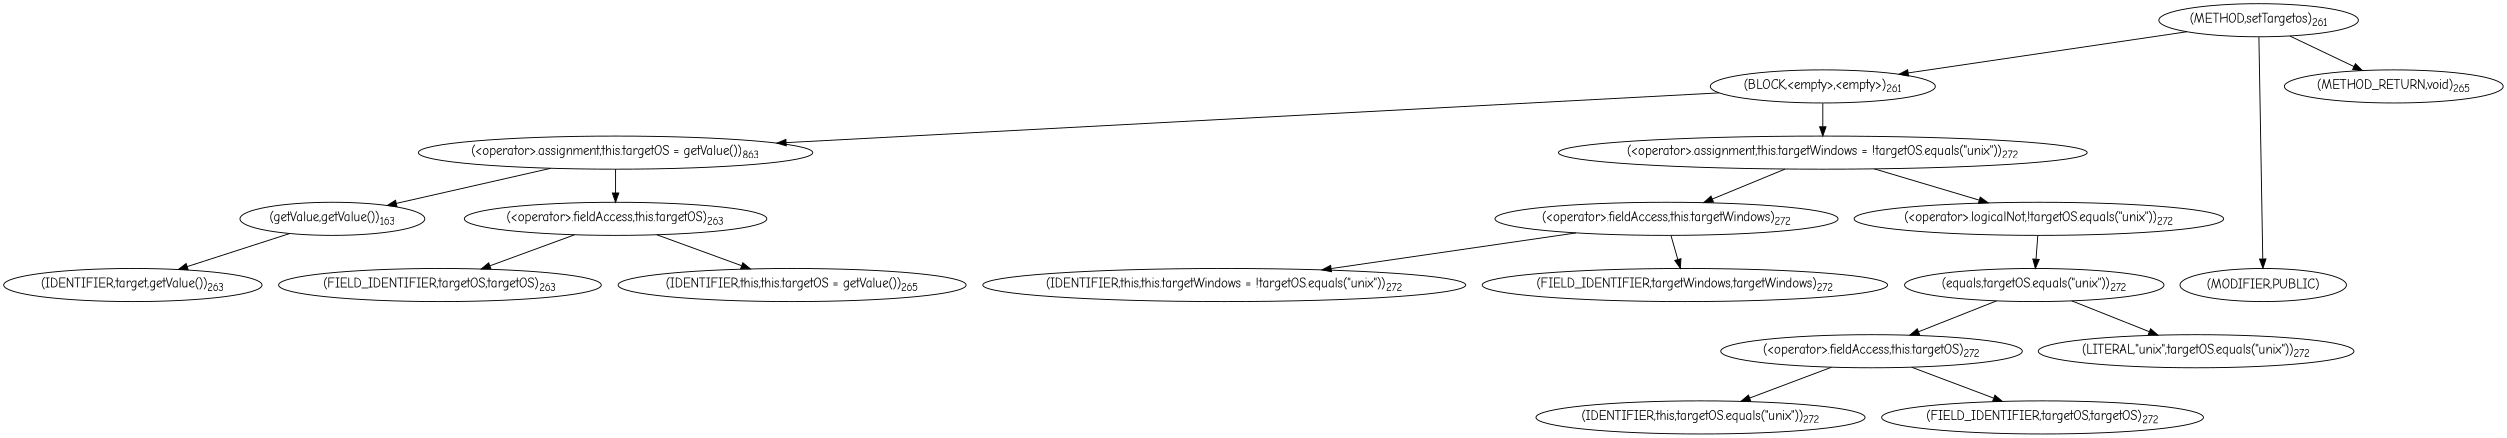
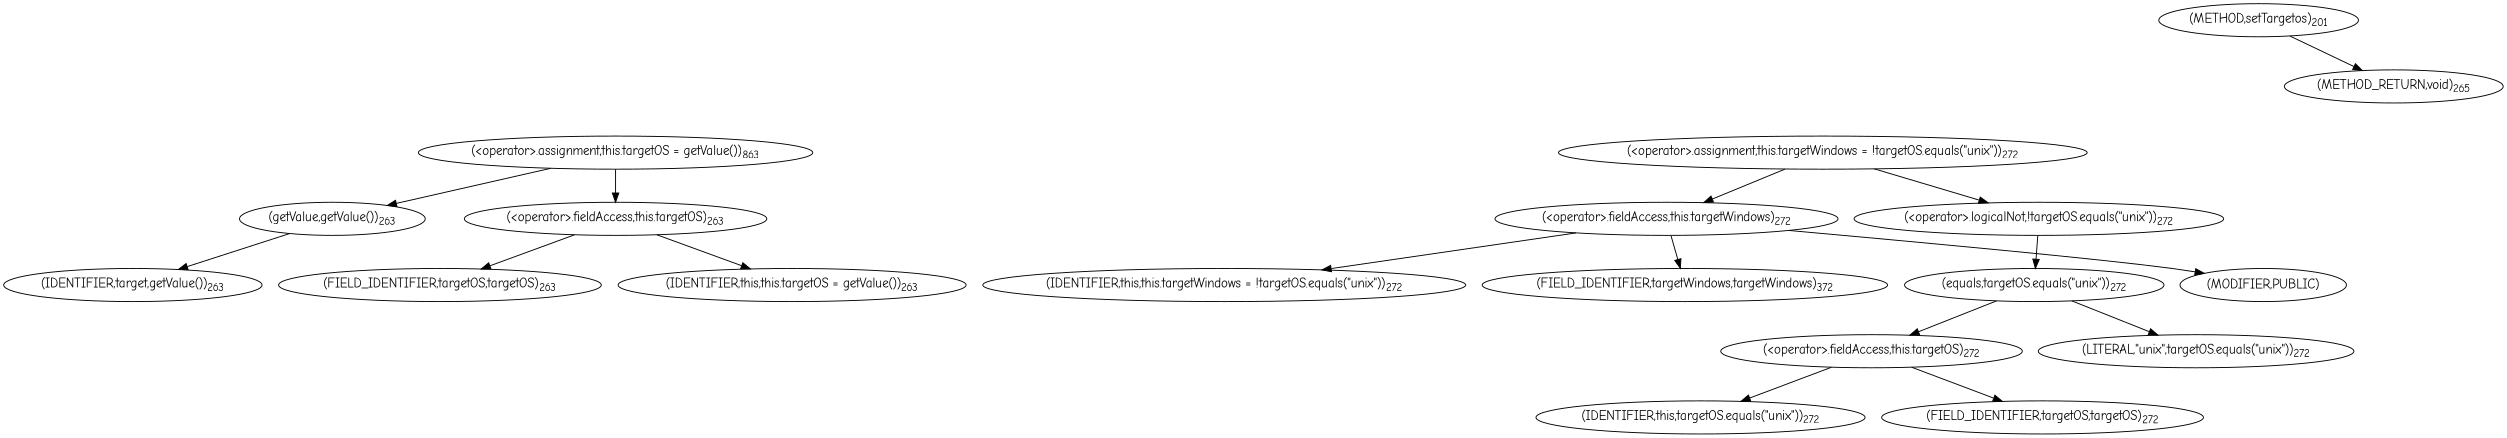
(2320, 19) -> (2320, 19)
(1823, 86) -> none
(2261, 148) -> (1992, 249)
(388, 217) -> (388, 217)
(910, 284) -> (910, 284)
(1825, 284) -> (1825, 284)
